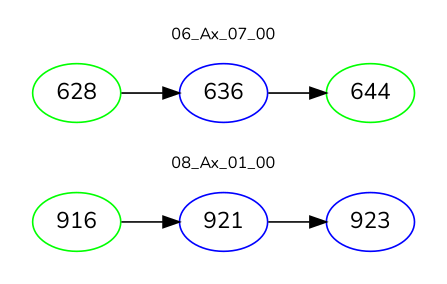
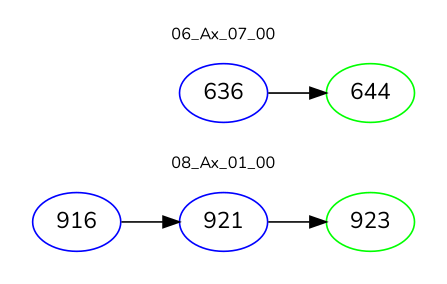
(77, 93) -> none
(77, 222) -> (77, 222)
(370, 222) -> (370, 222)
